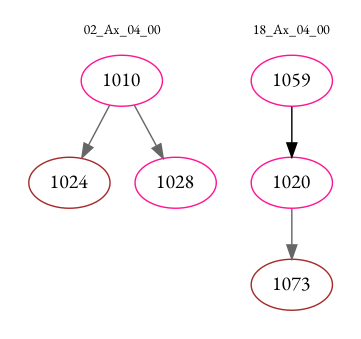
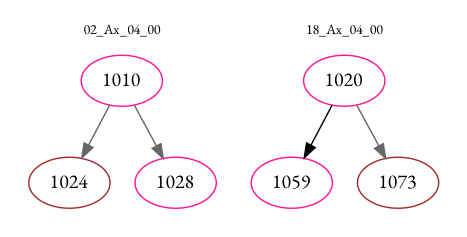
(292, 125) -> (322, 125)
